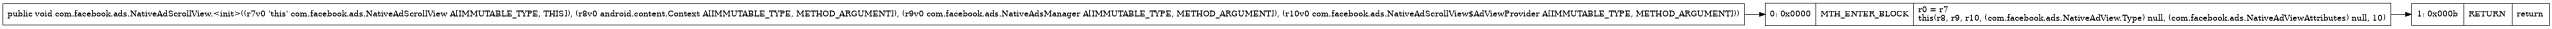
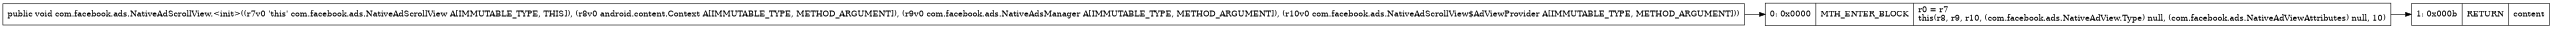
(2530, 14) -> (2529, 14)
